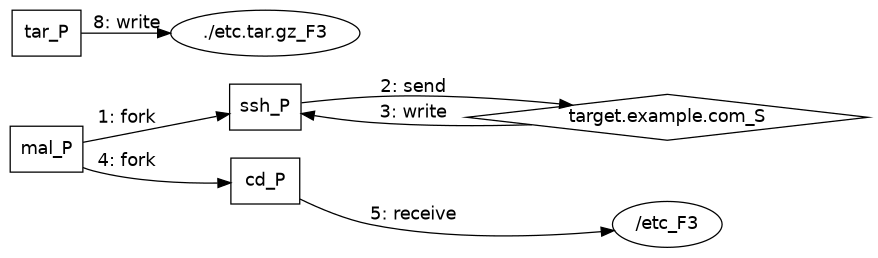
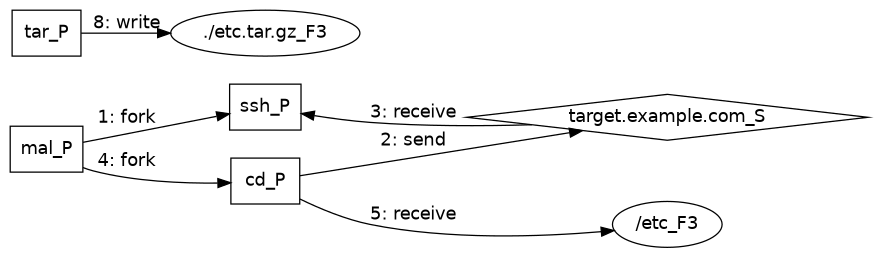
(430, 96) -> (435, 154)
(413, 113) -> (413, 113)
